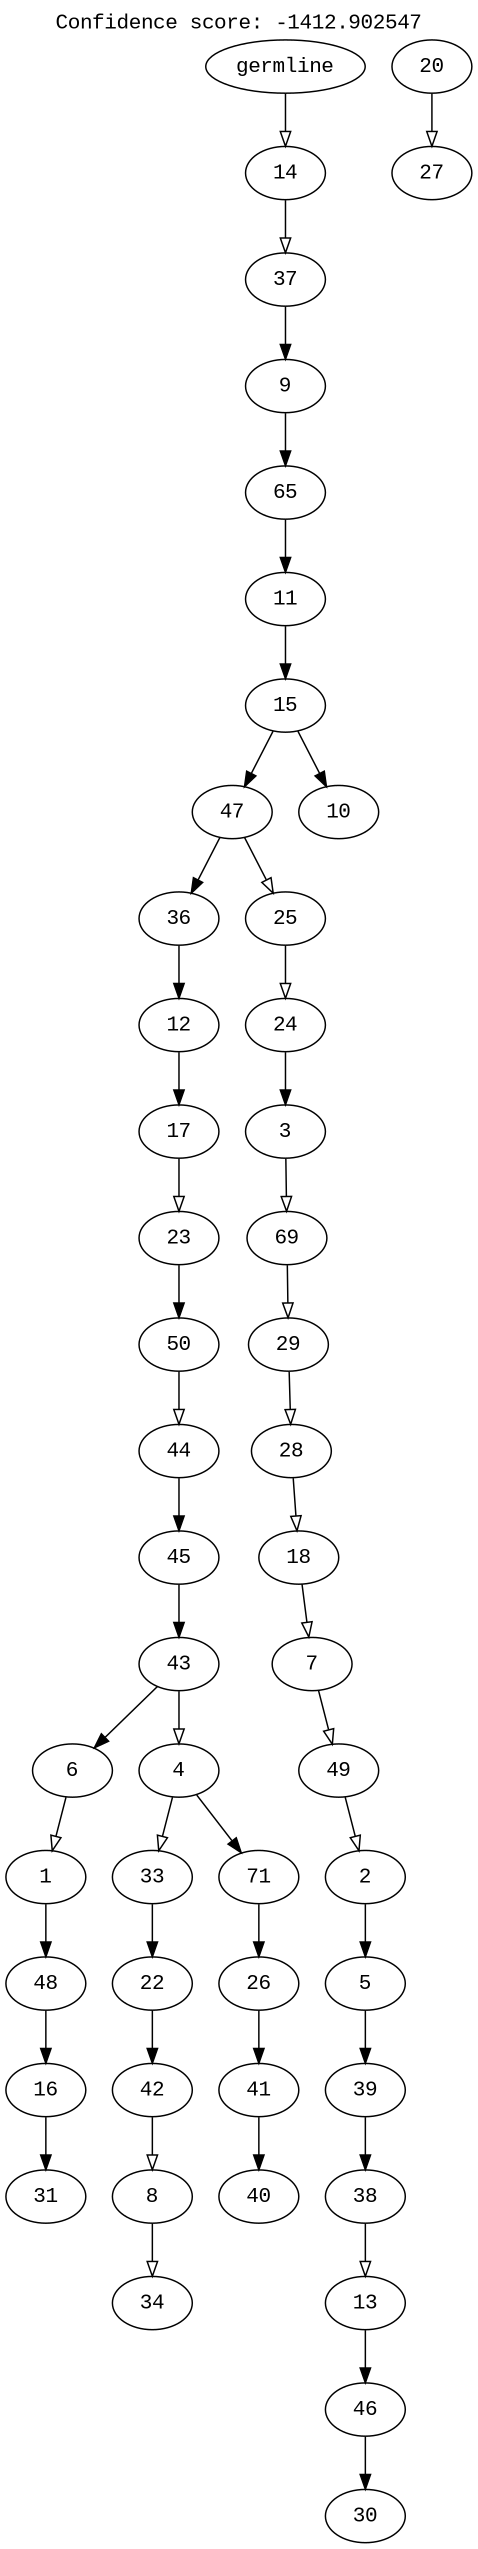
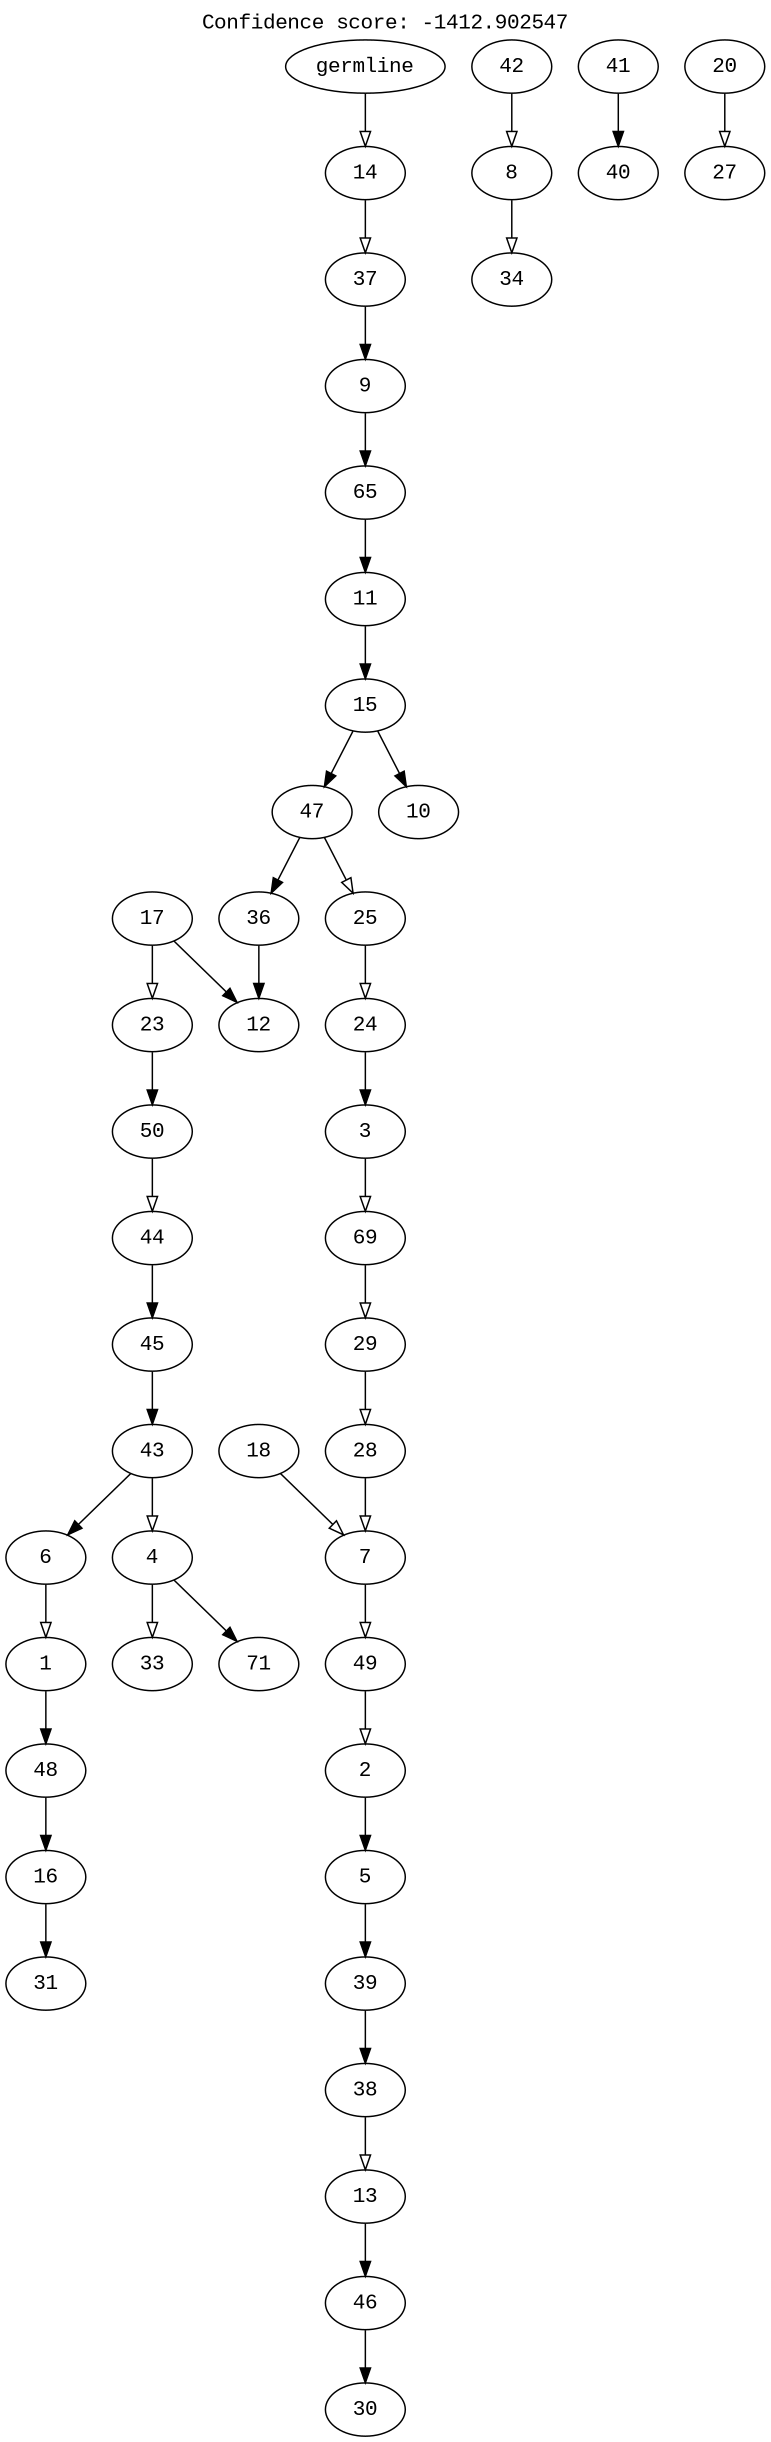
(179, 1071) -> (200, 967)
(295, 1497) -> (365, 1497)
(152, 1984) -> none
(259, 1984) -> none
